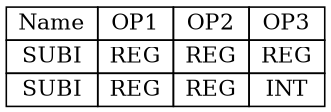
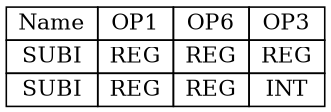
(211, 23) -> (211, 23)
